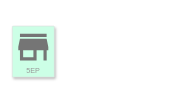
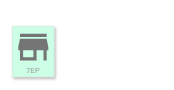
(33, 70) -> (33, 70)
